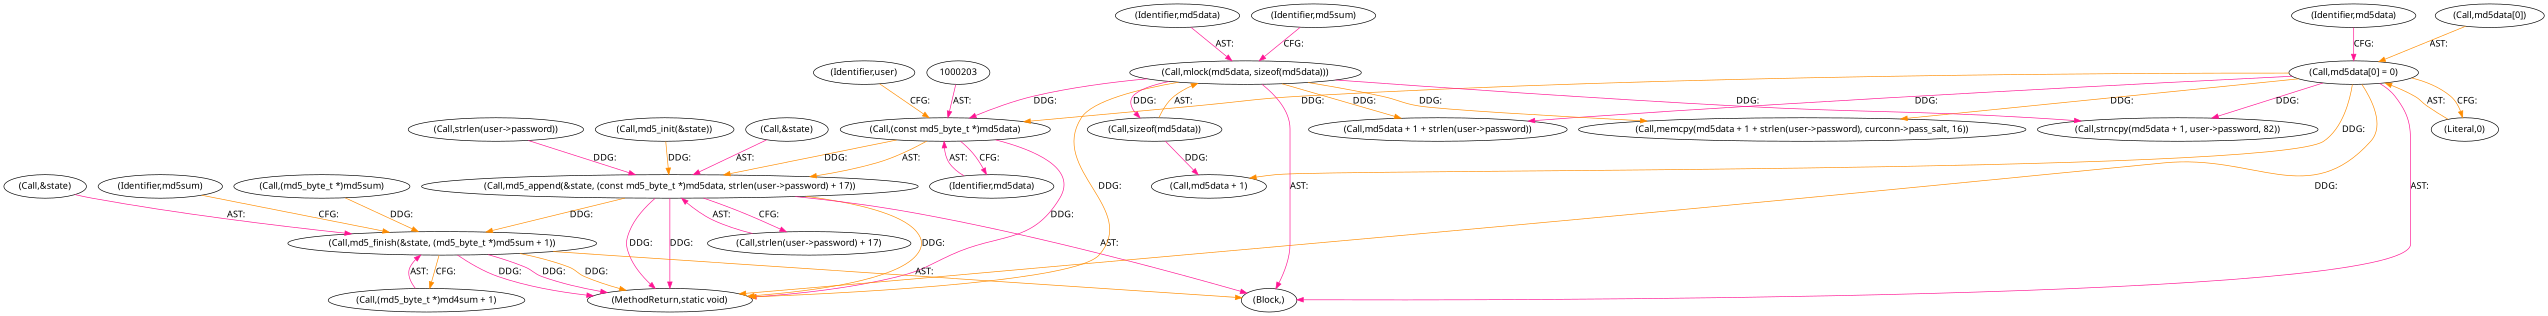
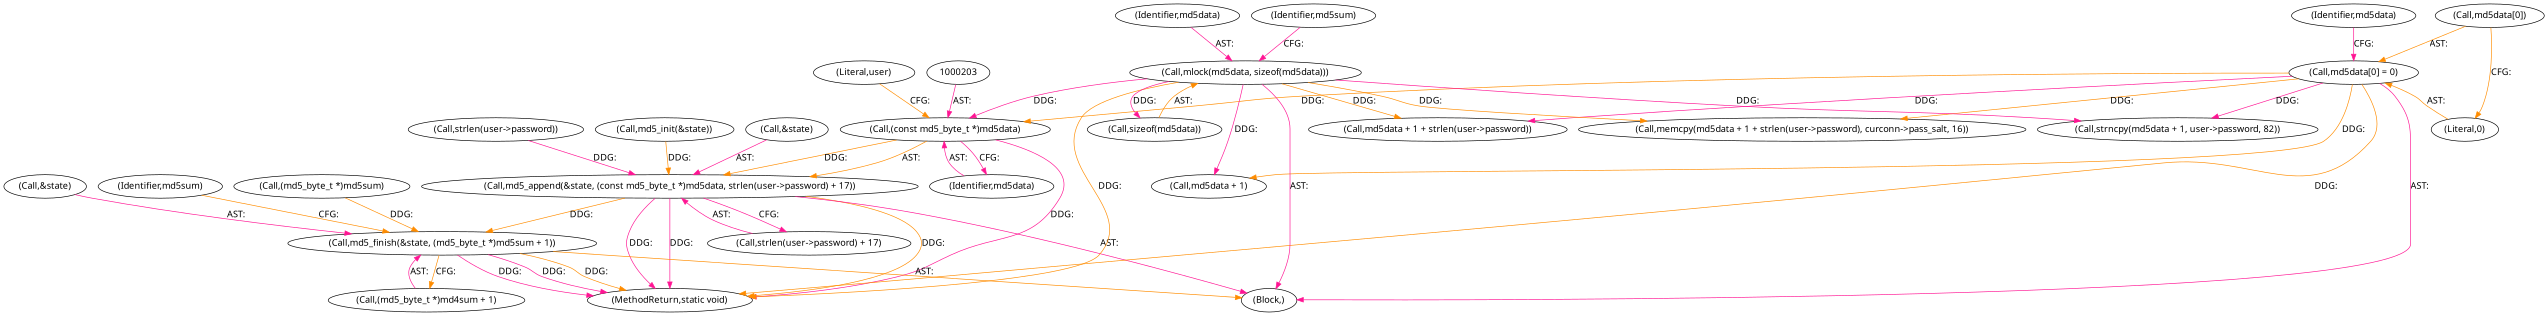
(864, 73) -> (864, 73)
(2440, 89) -> (2490, 71)
(1179, 156) -> (1232, 127)
